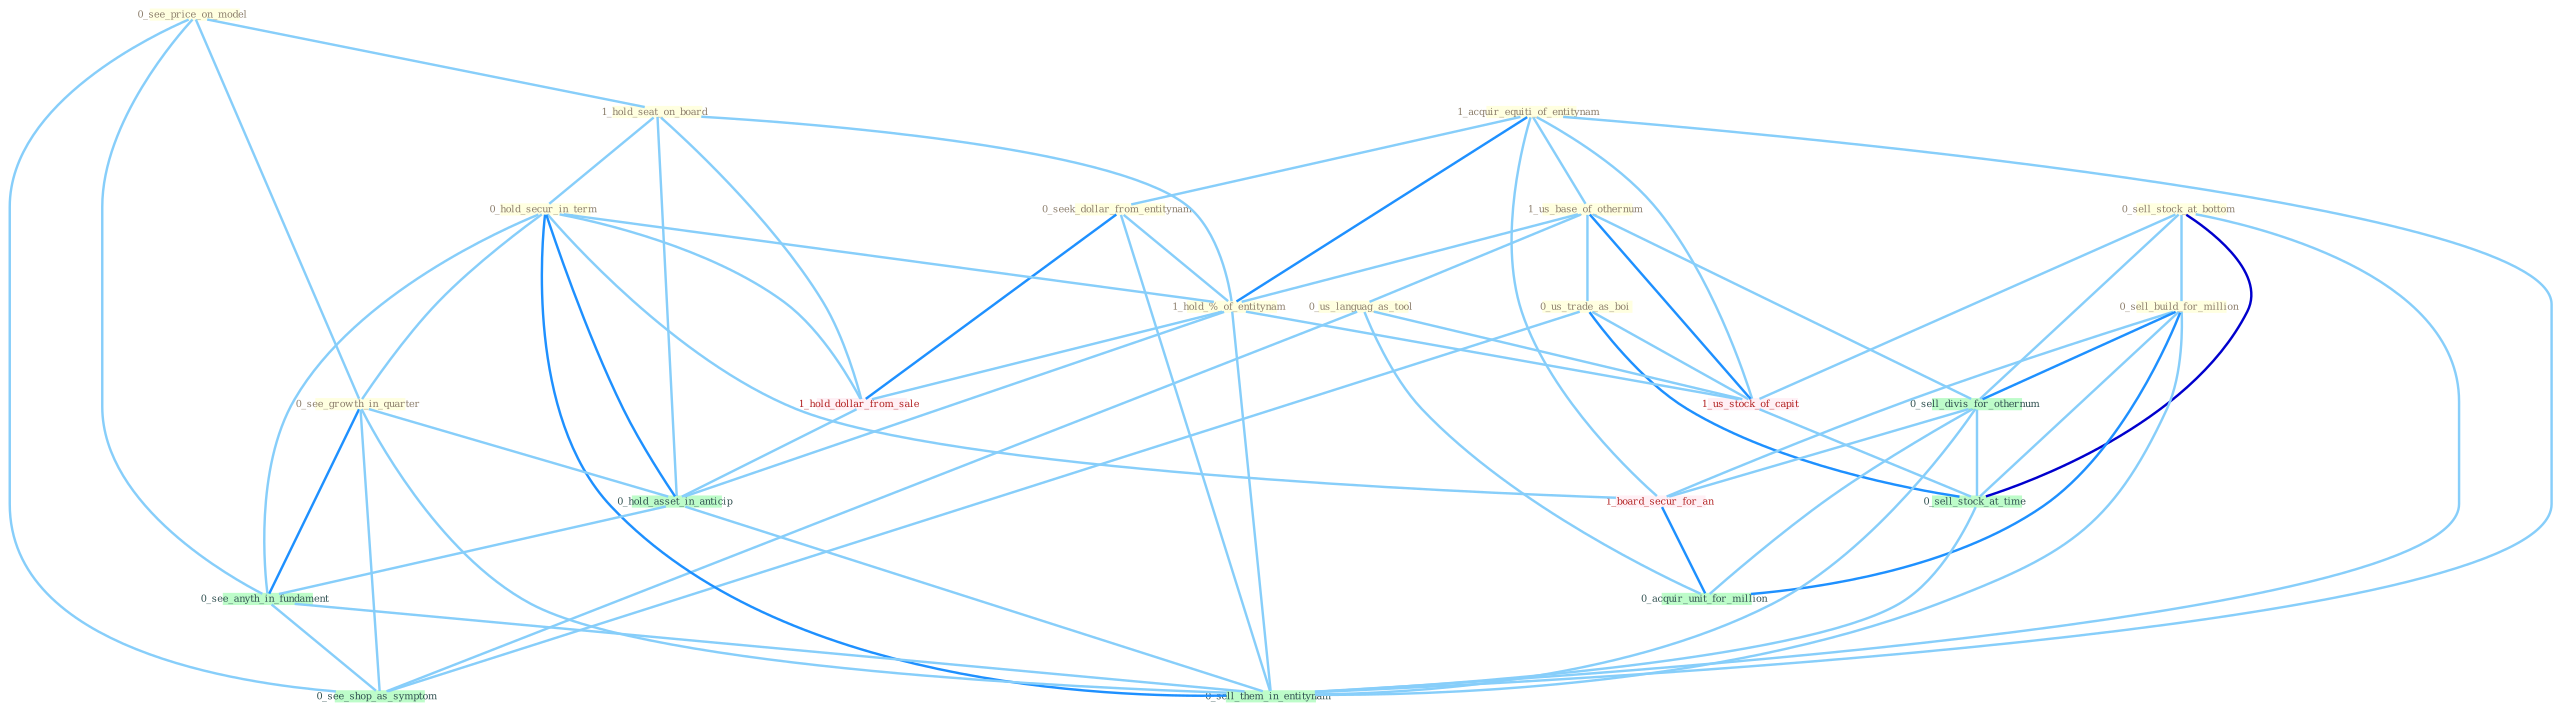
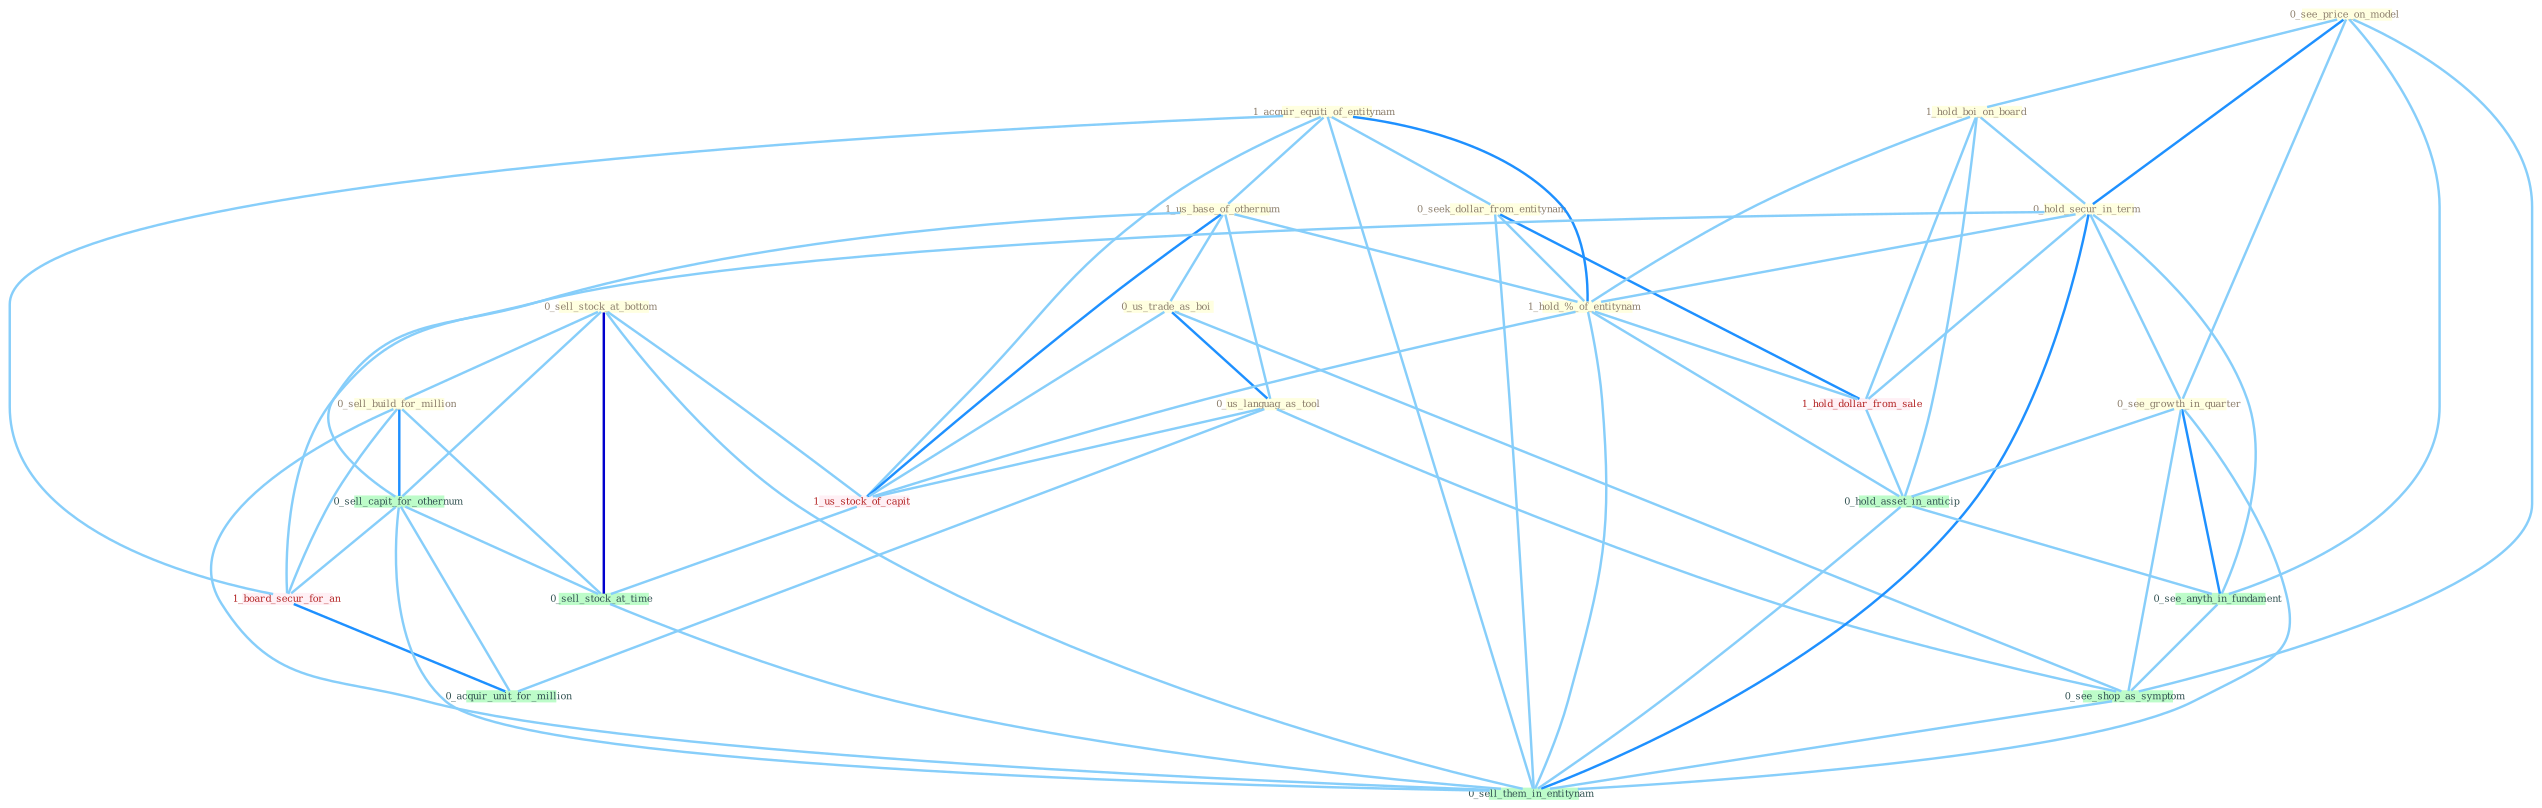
(657, 112) -> (1977, 112)
(601, 360) -> (2218, 112)
(1977, 404) -> (399, 502)
(1754, 442) -> (1220, 355)
(2014, 524) -> none
(770, 648) -> (1831, 745)
